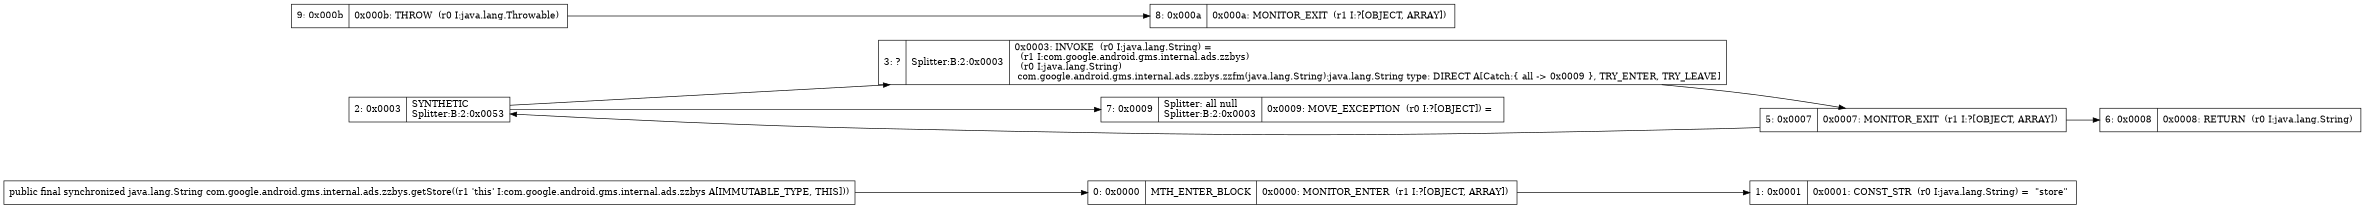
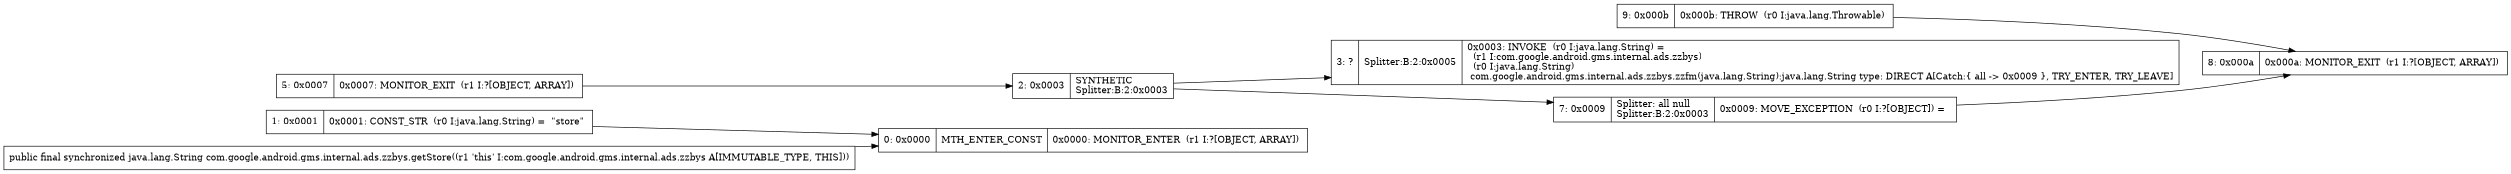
(958, 62) -> (1410, 62)
(1751, 94) -> none
none -> (2121, 96)
(458, 114) -> (1122, 91)
(2230, 120) -> none
(1201, 192) -> (992, 140)
(1630, 193) -> (732, 130)
